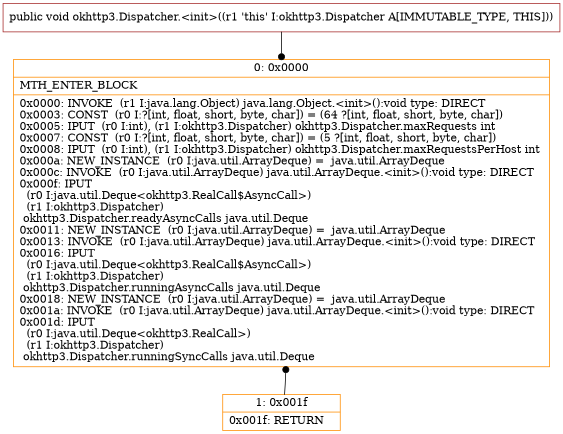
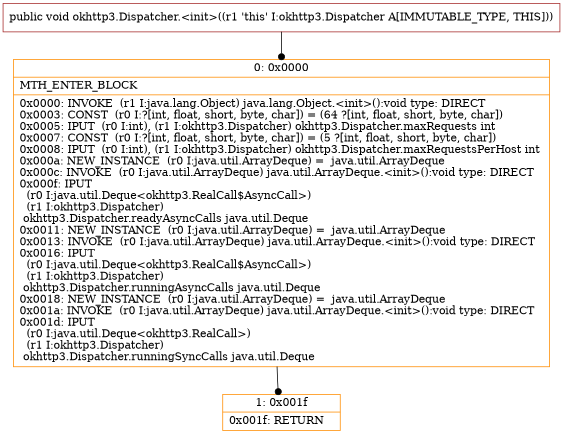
(285, 384) -> (277, 378)
